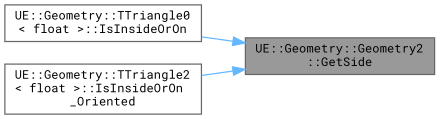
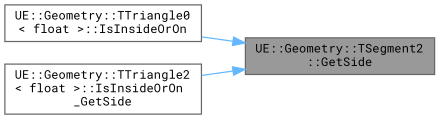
(340, 56) -> (340, 56)
(103, 89) -> (103, 89)
